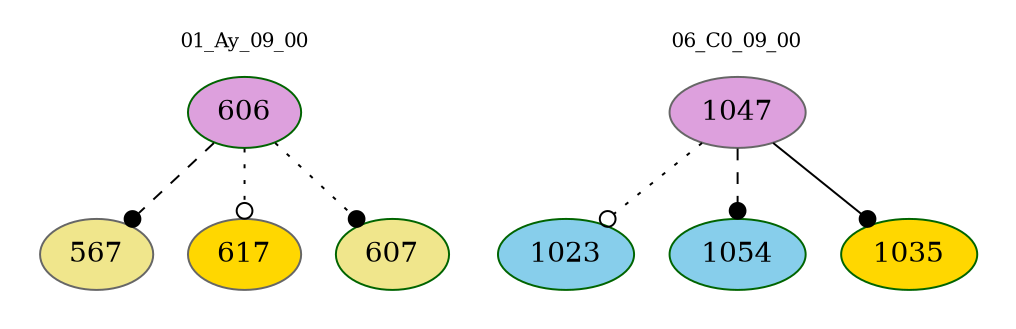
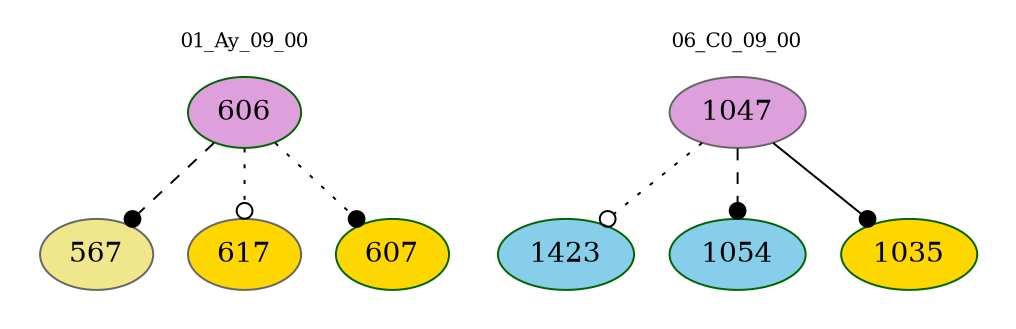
(392, 254) -> (392, 254)
(566, 254) -> (566, 254)
